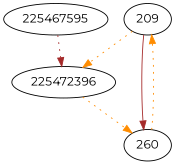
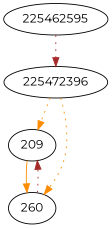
(56, 19) -> (56, 19)
(111, 47) -> (46, 110)
(142, 78) -> (26, 172)
(154, 87) -> (38, 181)
